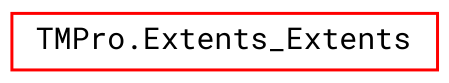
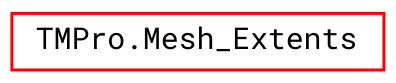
(225, 42) -> (198, 42)
